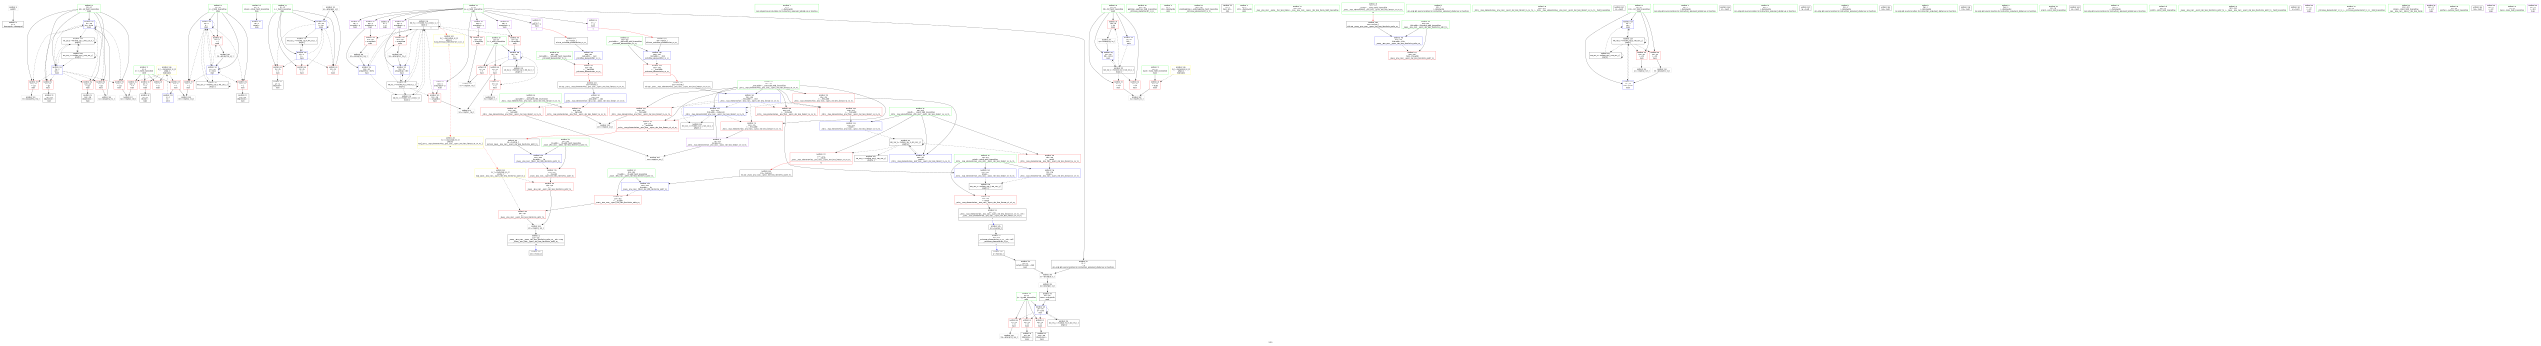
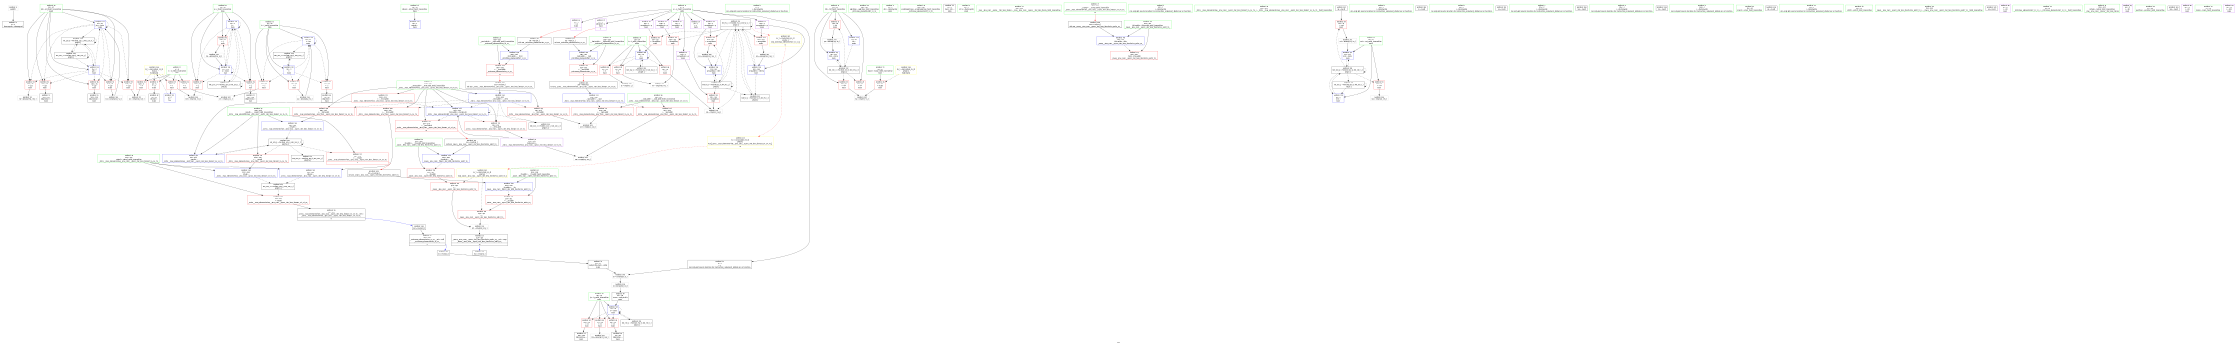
(1651, 31) -> (1341, 15)
none -> (596, 48)
(430, 61) -> (737, 73)
(495, 77) -> (620, 55)
none -> (226, 98)
